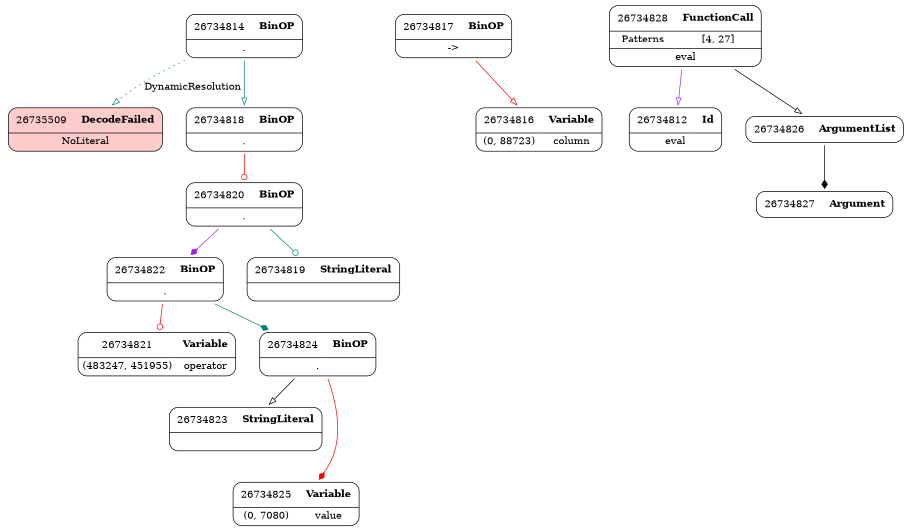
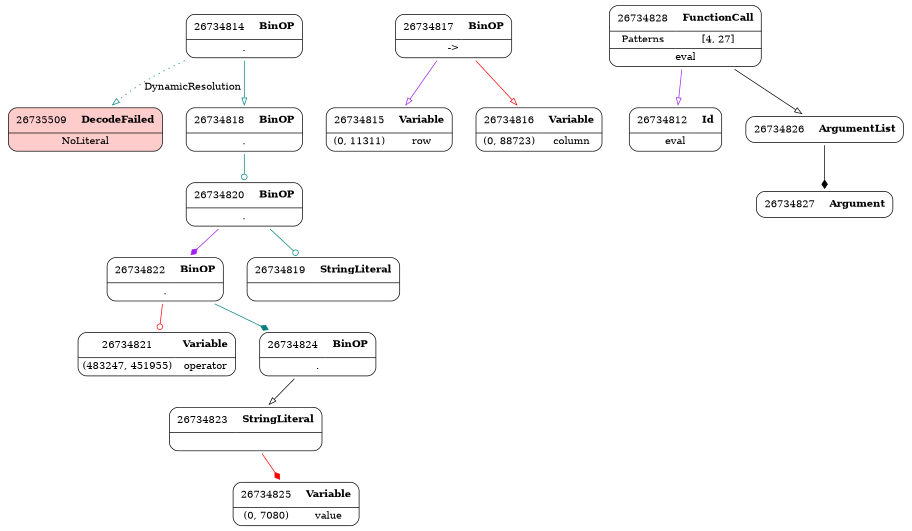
none -> (389, 130)
(244, 164) -> (244, 164)
(338, 426) -> (268, 463)
